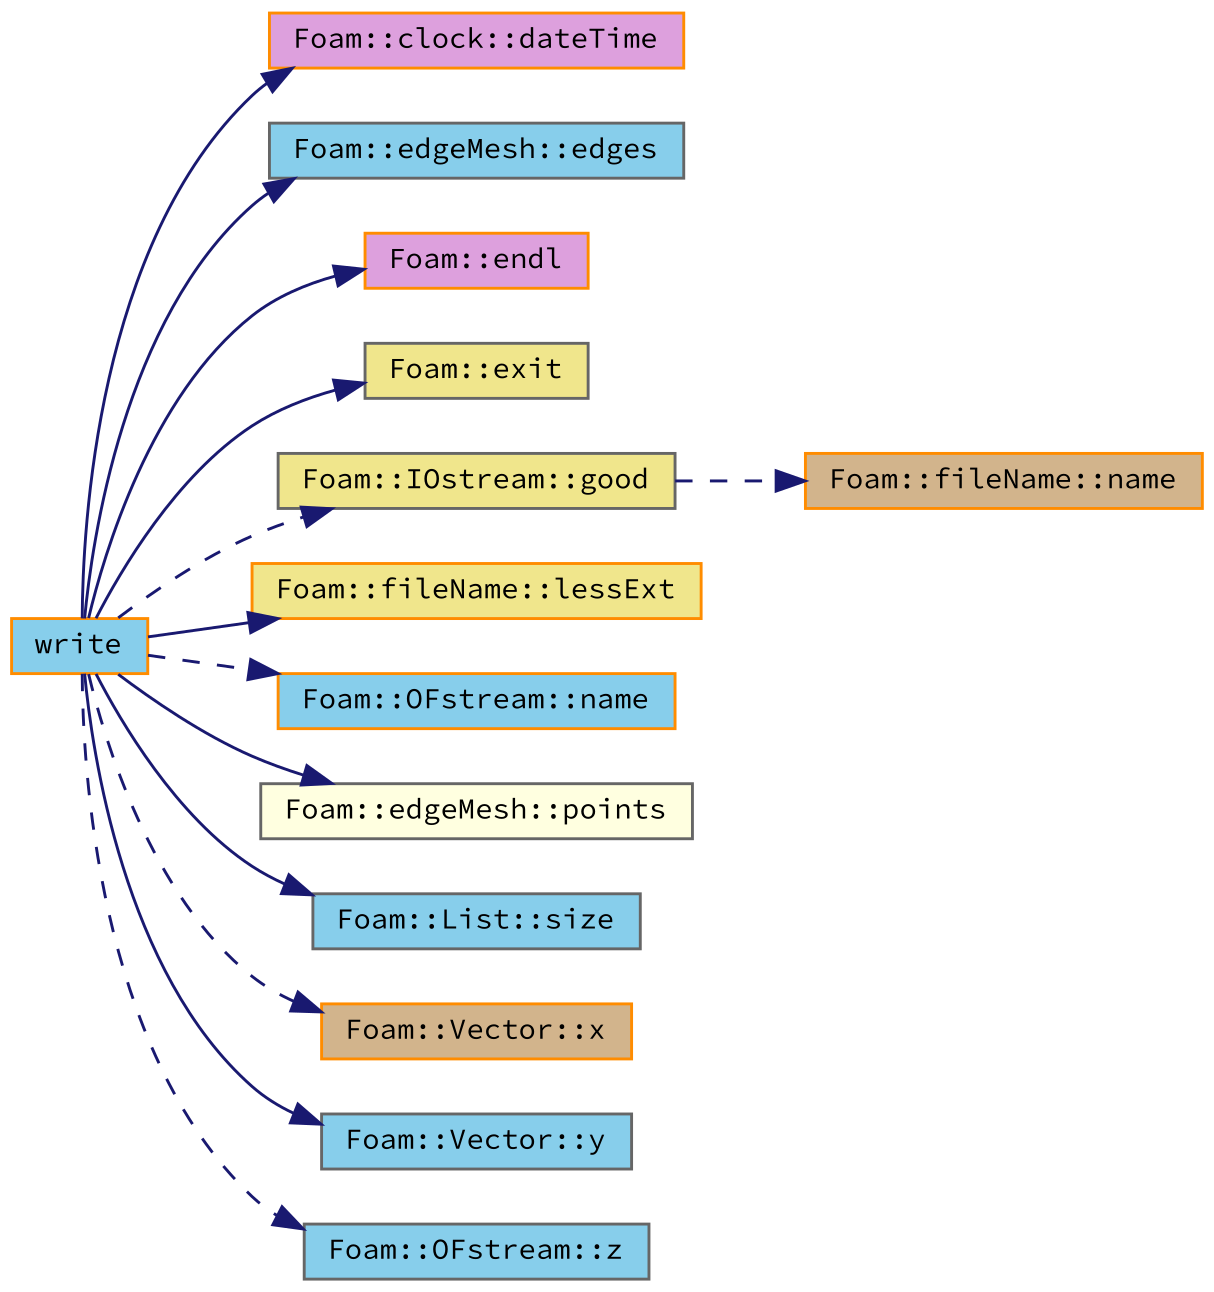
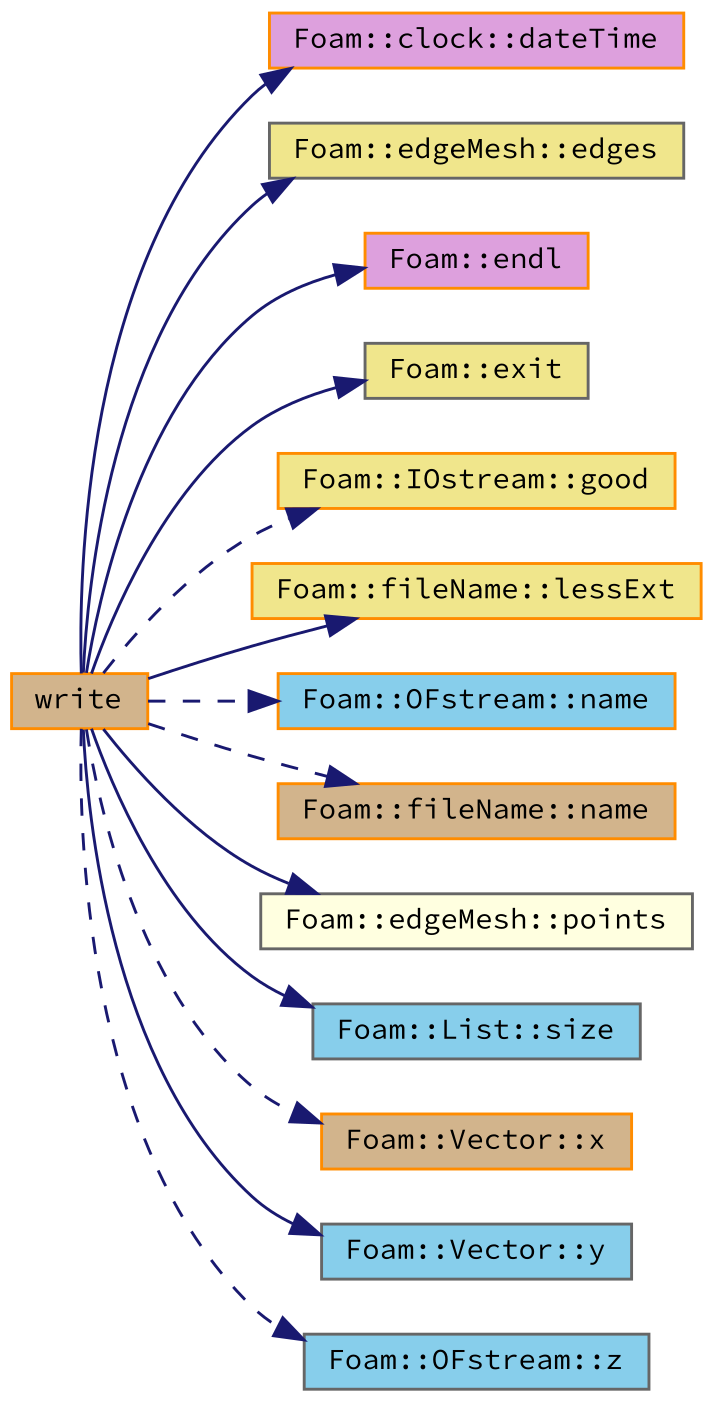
(477, 151) -> (477, 151)
(477, 481) -> (477, 481)
(726, 481) -> (237, 752)
(80, 646) -> (80, 701)
